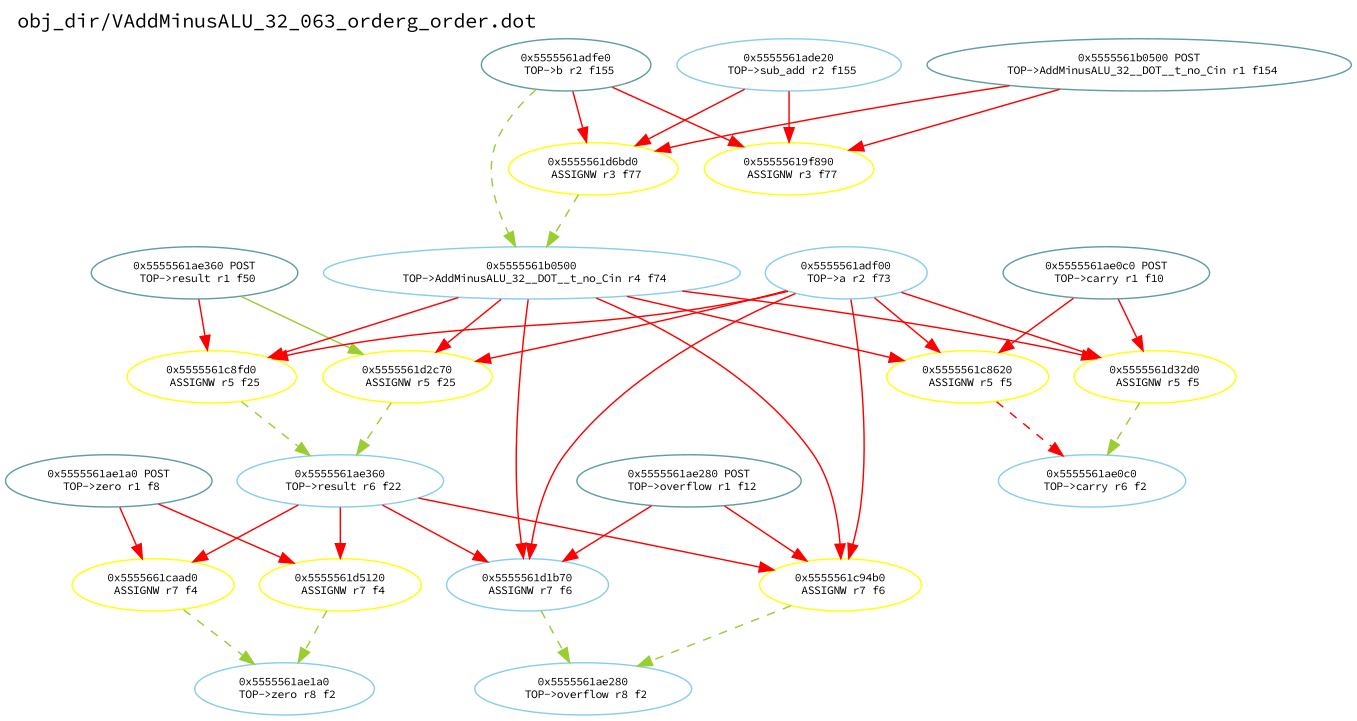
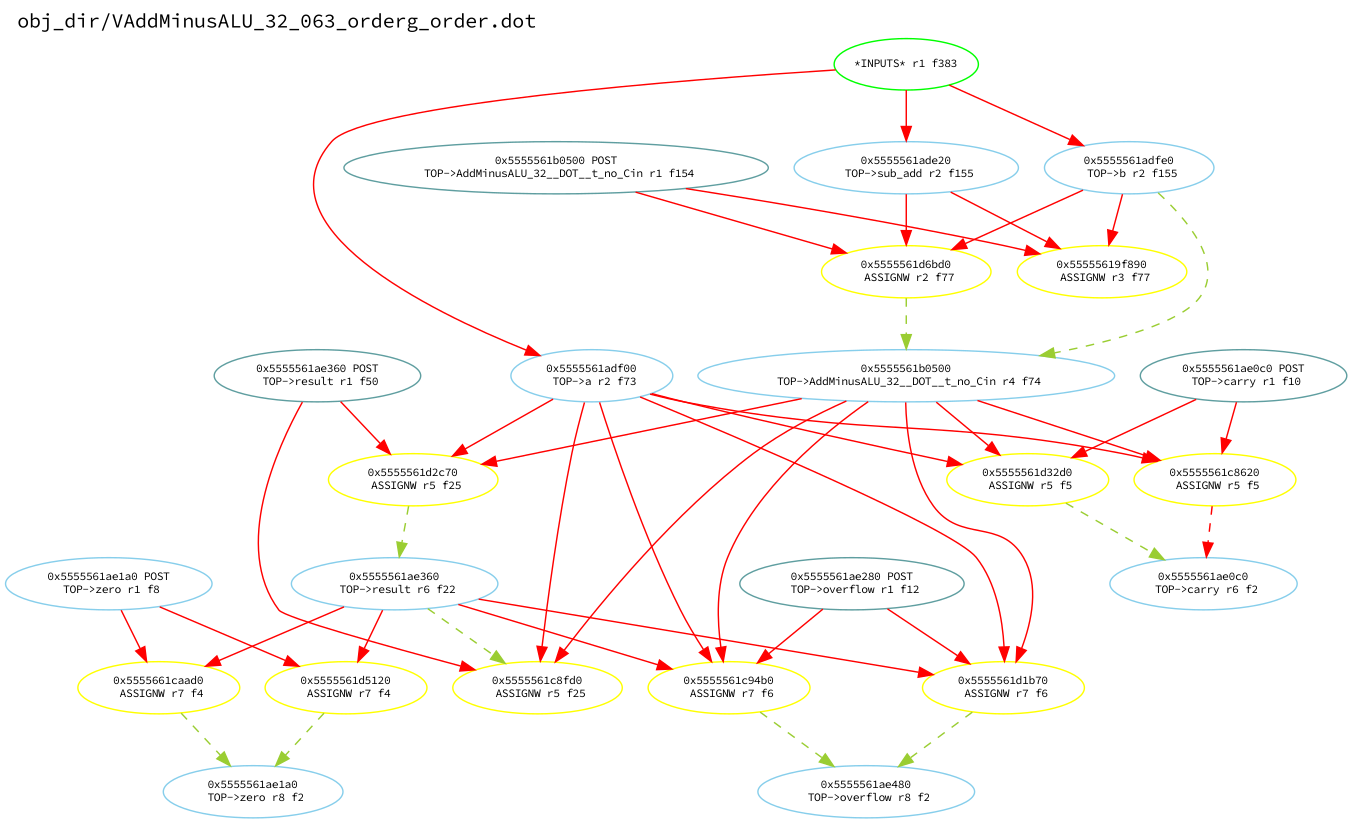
none -> (906, 64)
(566, 65) -> (1129, 168)
(593, 169) -> (906, 272)
(296, 322) -> (360, 423)
(270, 424) -> (460, 632)
(109, 481) -> (109, 584)
(528, 585) -> (1003, 688)
(583, 689) -> (866, 792)
